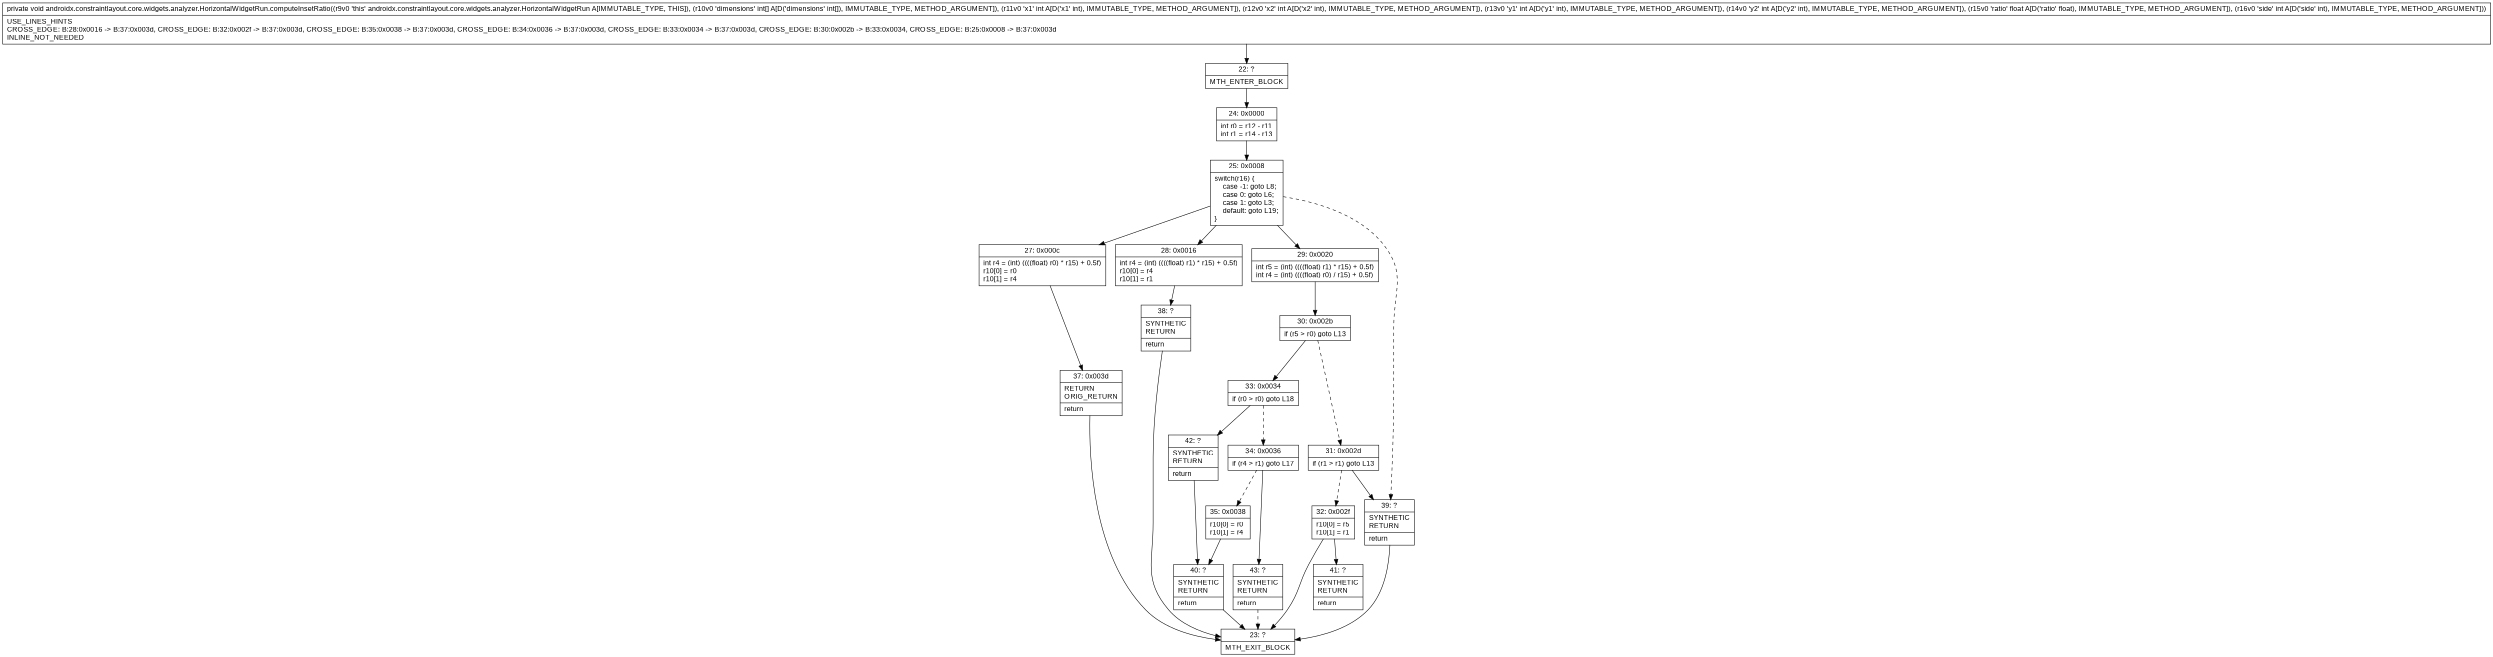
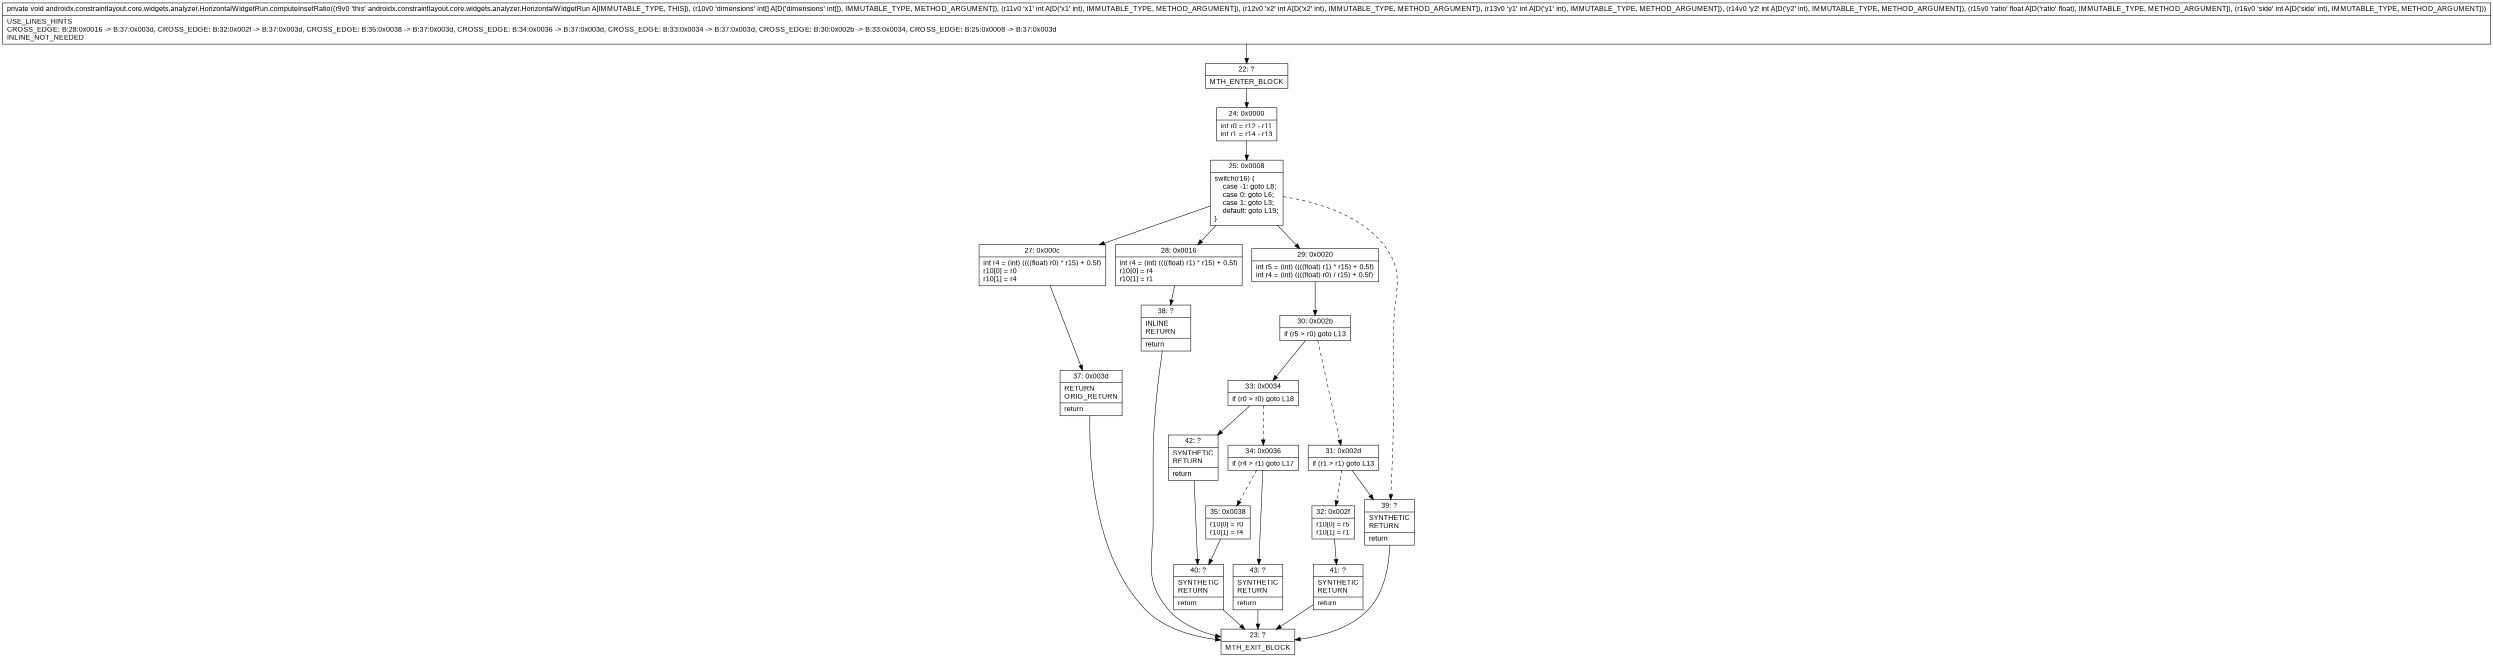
(1166, 324) -> (1157, 324)
(1300, 583) -> (1297, 616)
(1258, 617) -> (1258, 617)
